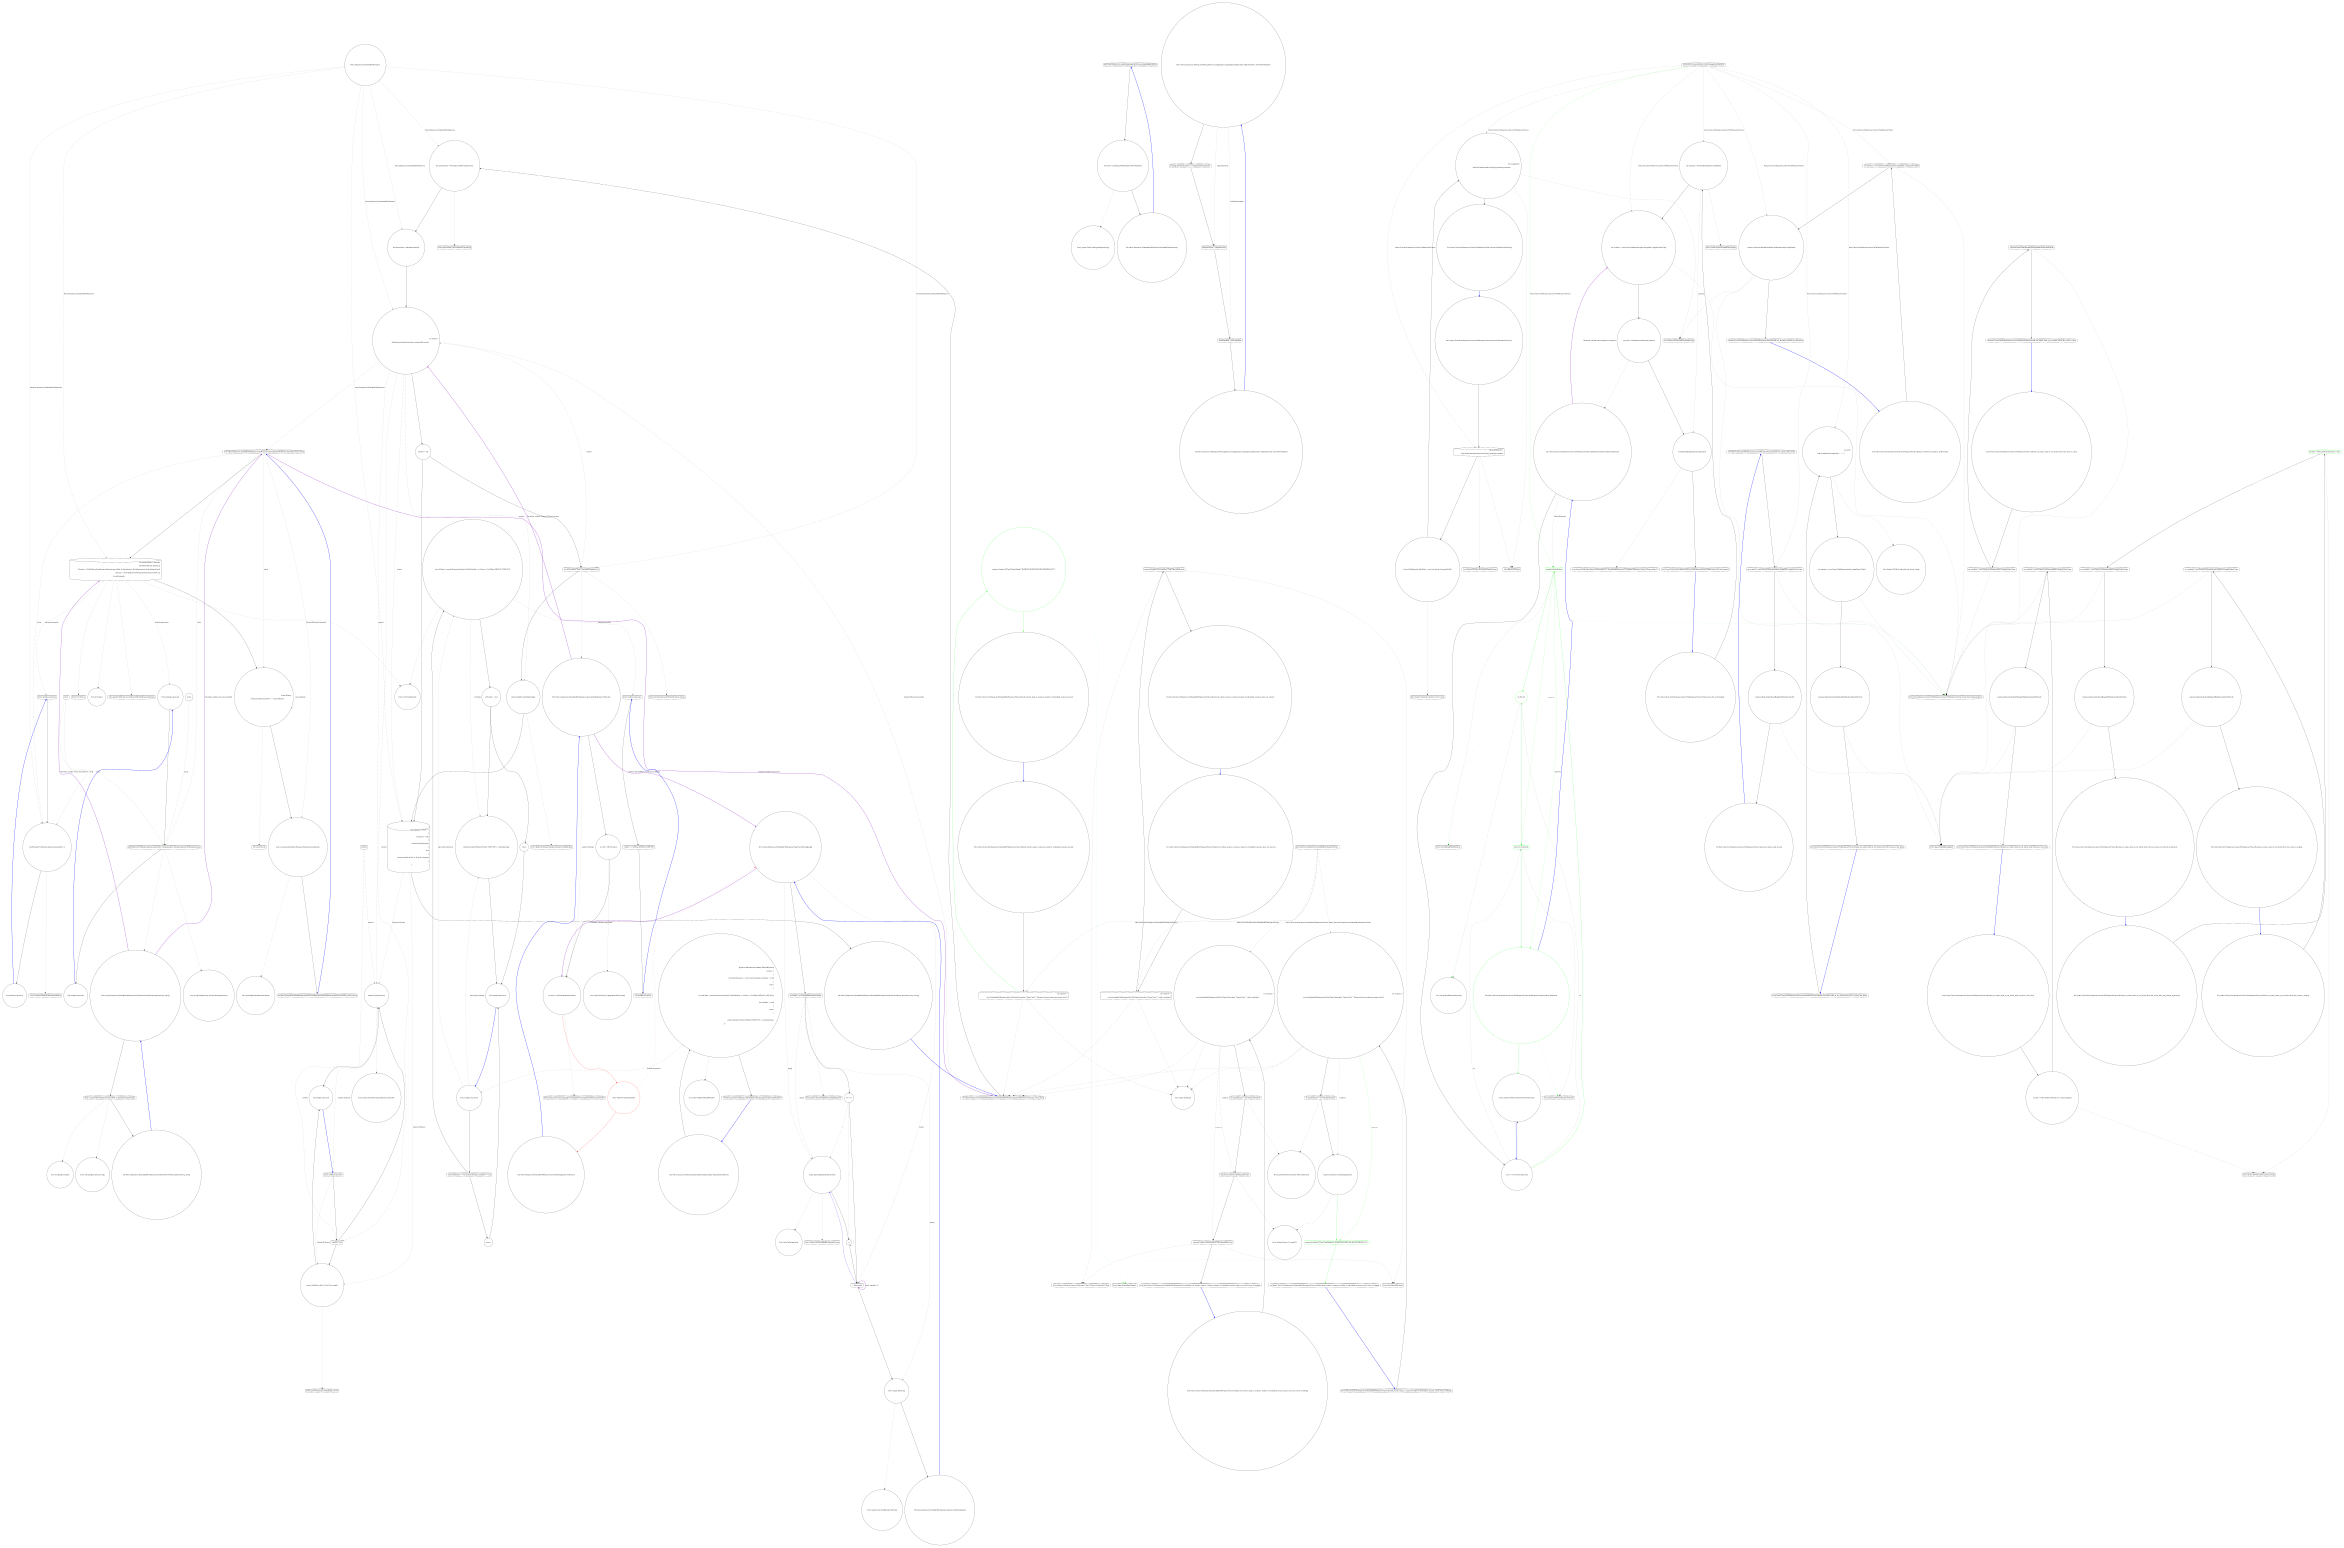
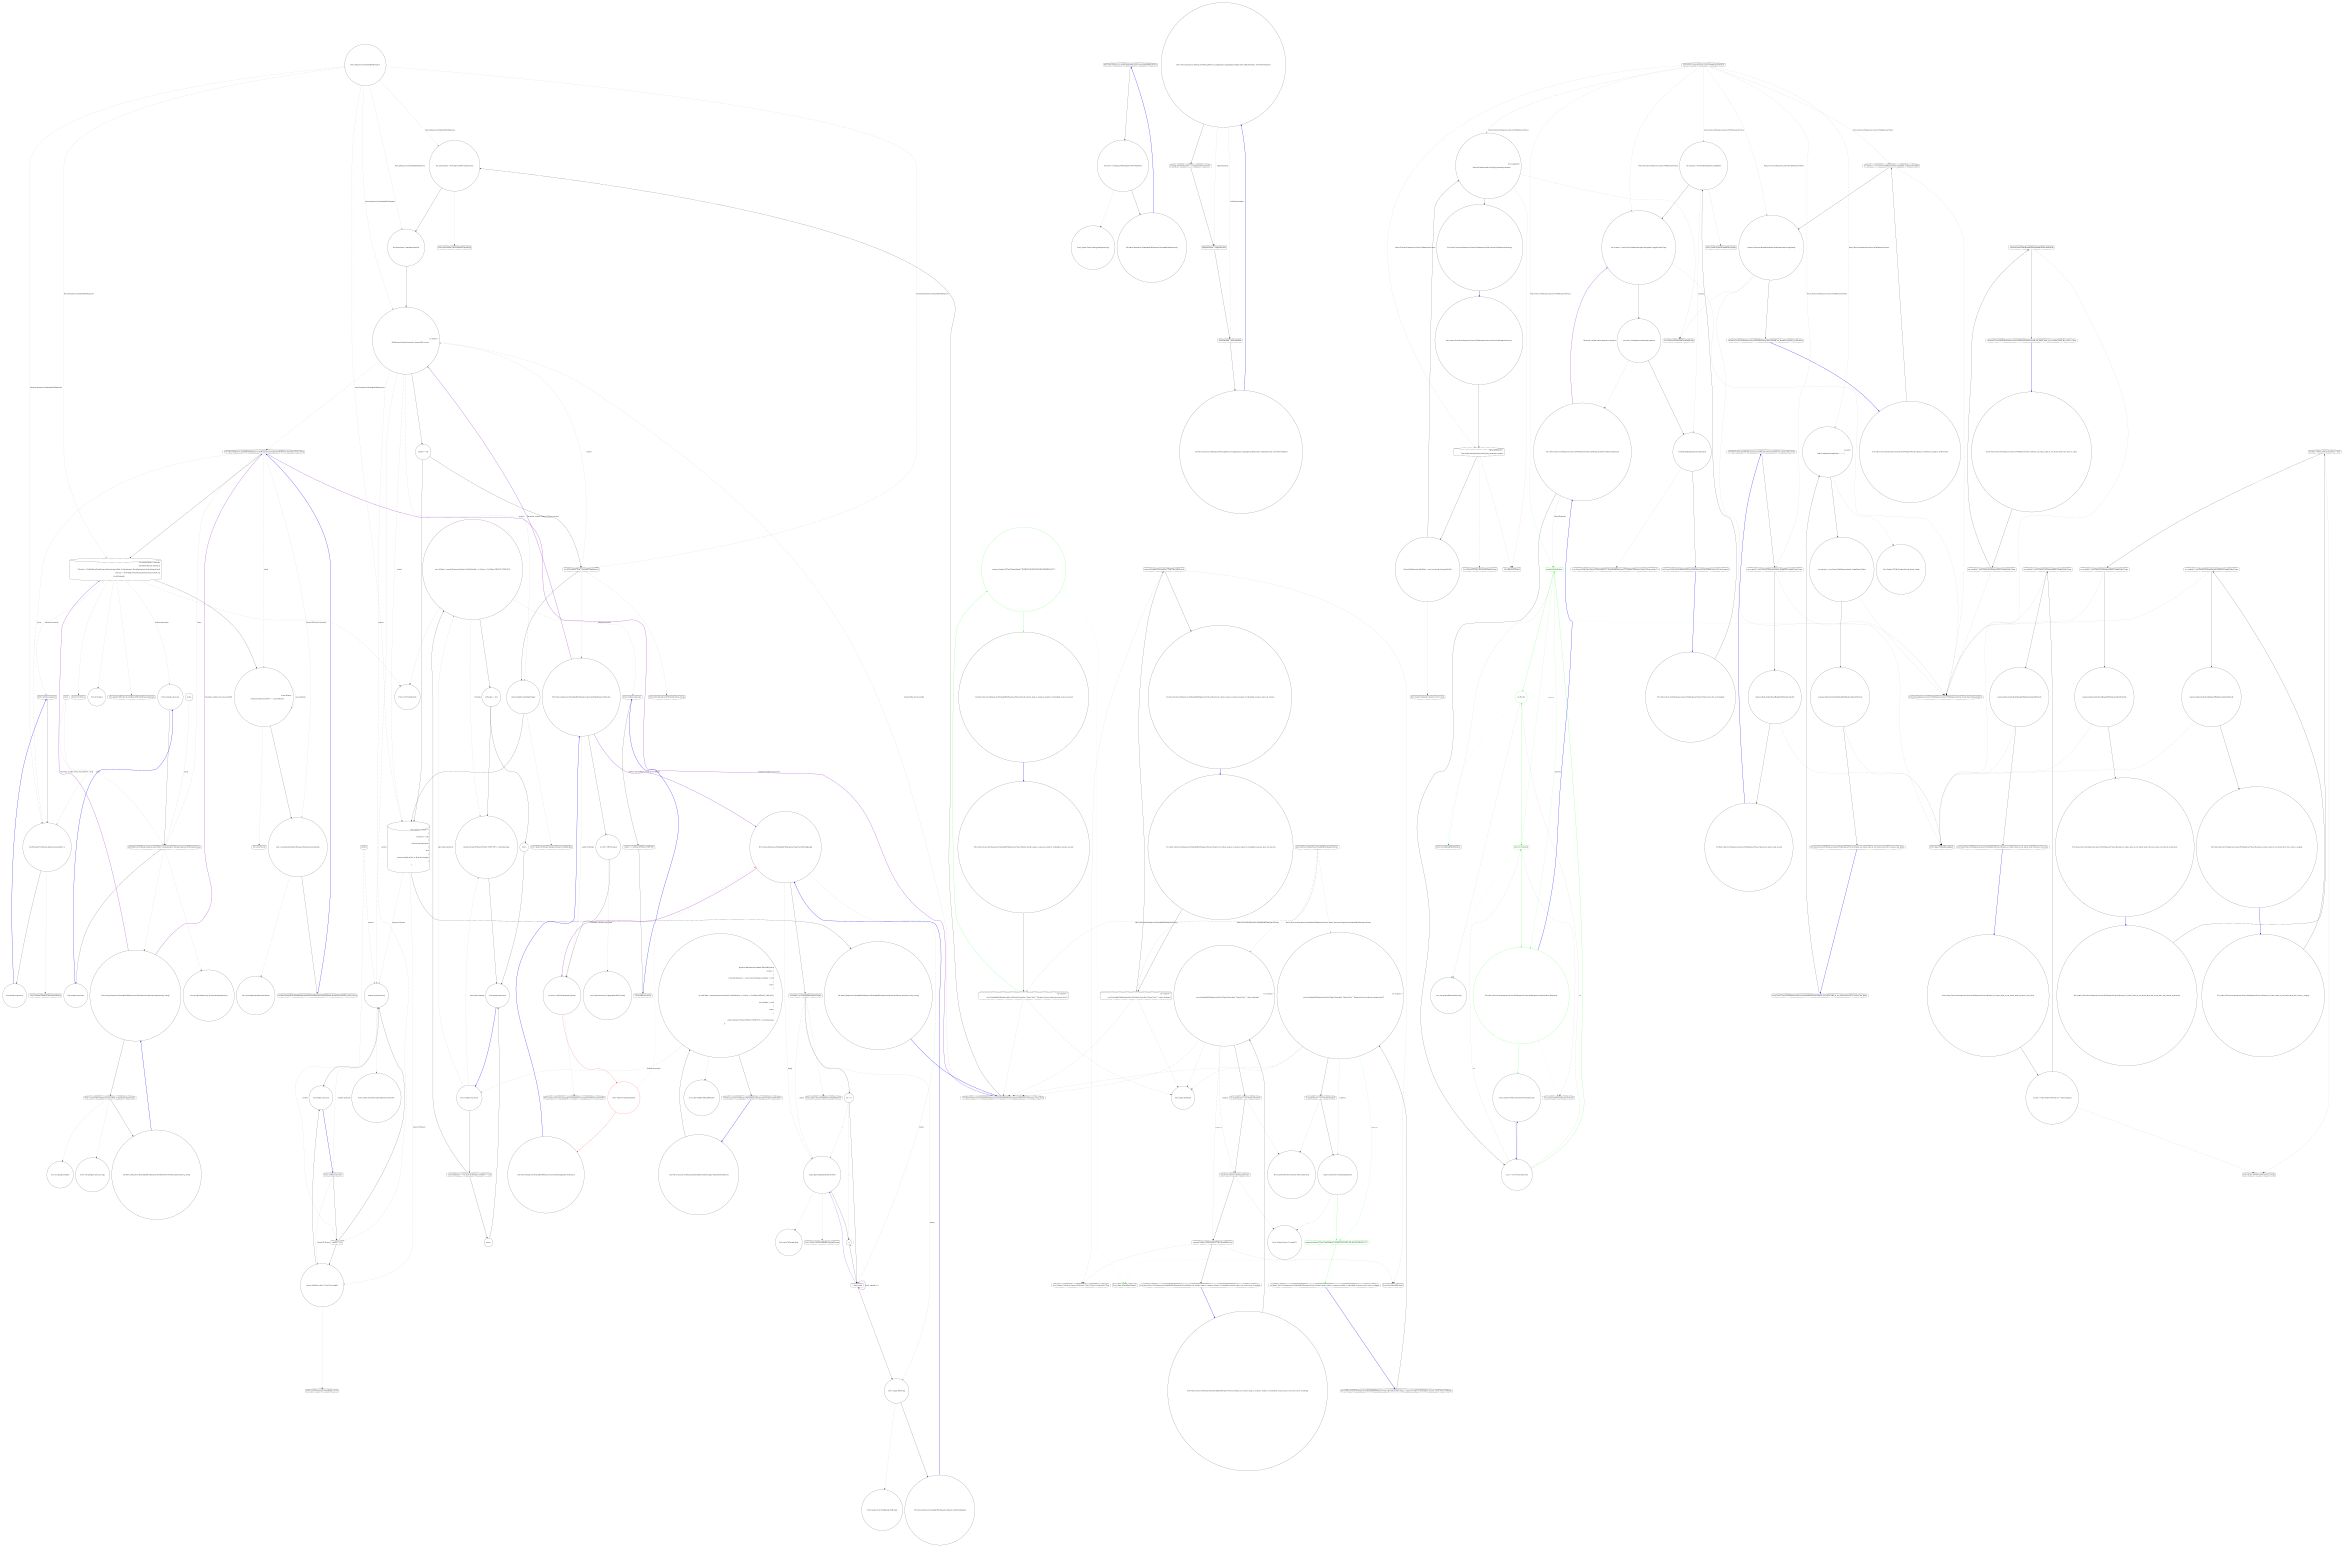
(2325, 452) -> (2325, 452)
